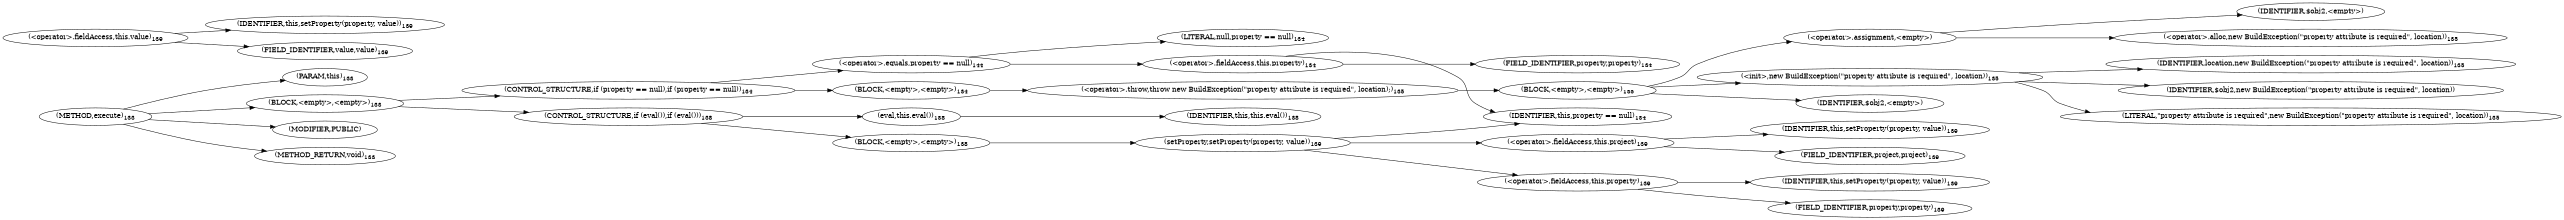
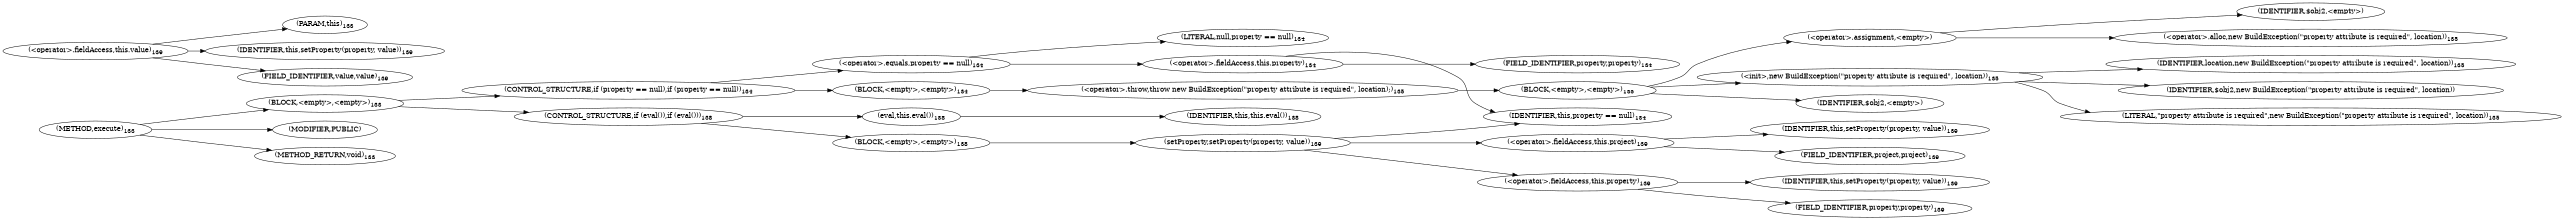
(978, 63) -> (978, 63)
(201, 91) -> (218, 37)
